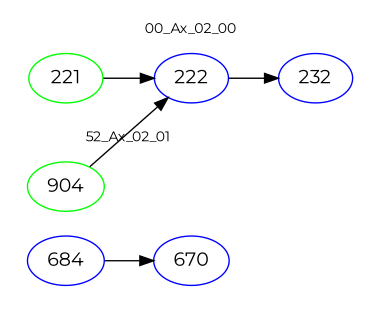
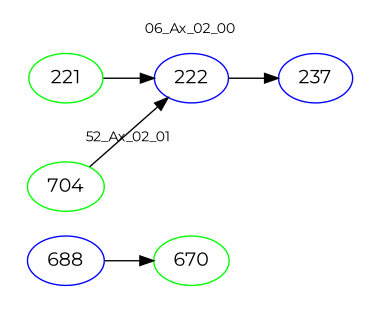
(191, 30) -> (191, 30)
(316, 78) -> (316, 78)
(66, 187) -> (66, 187)
(66, 261) -> (66, 261)
(191, 261) -> (191, 261)
